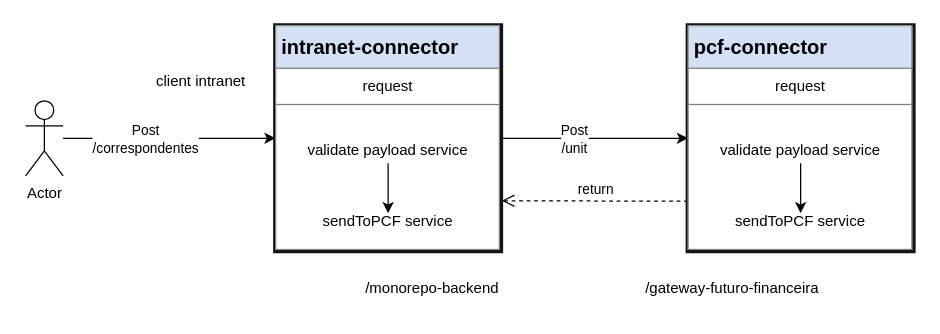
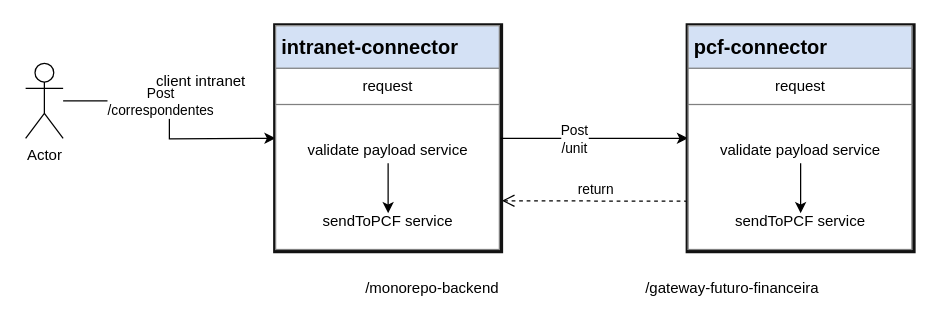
(44, 138) -> (44, 101)
